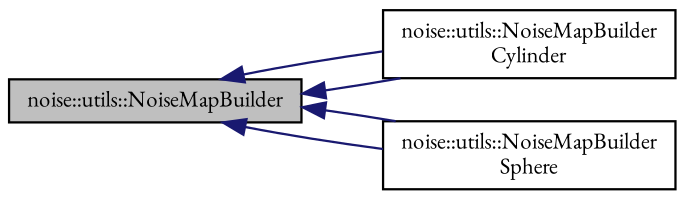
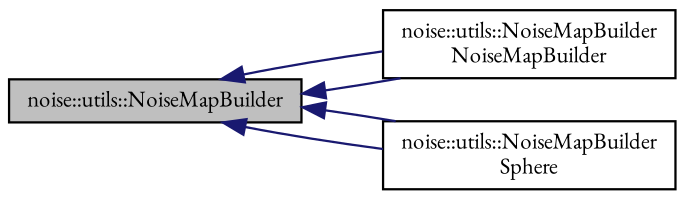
(529, 44) -> (529, 44)
